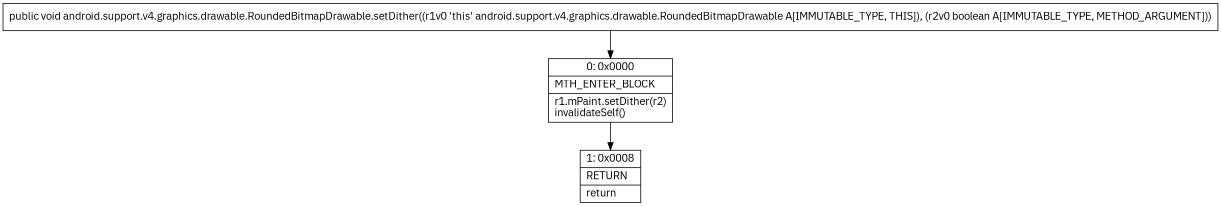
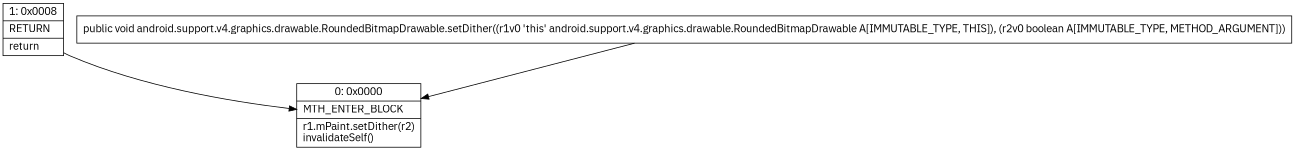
(610, 132) -> (174, 89)
